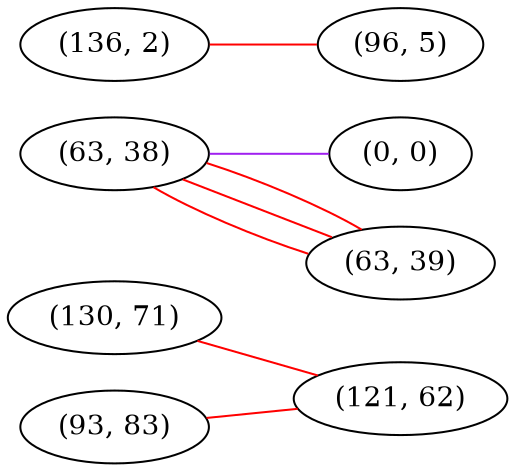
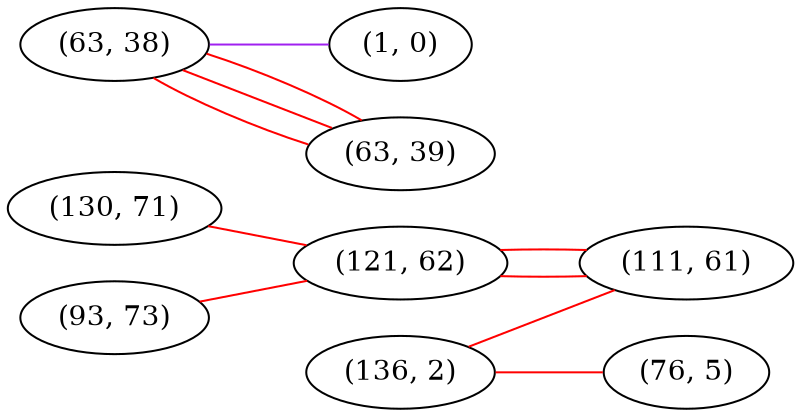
(401, 45) -> (686, 372)
(401, 154) -> (401, 45)
none -> (686, 263)
(115, 427) -> (115, 318)
